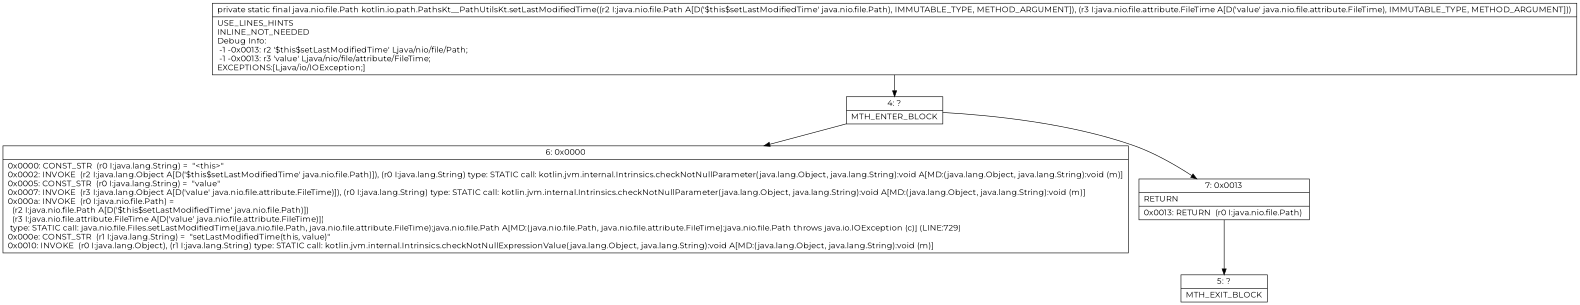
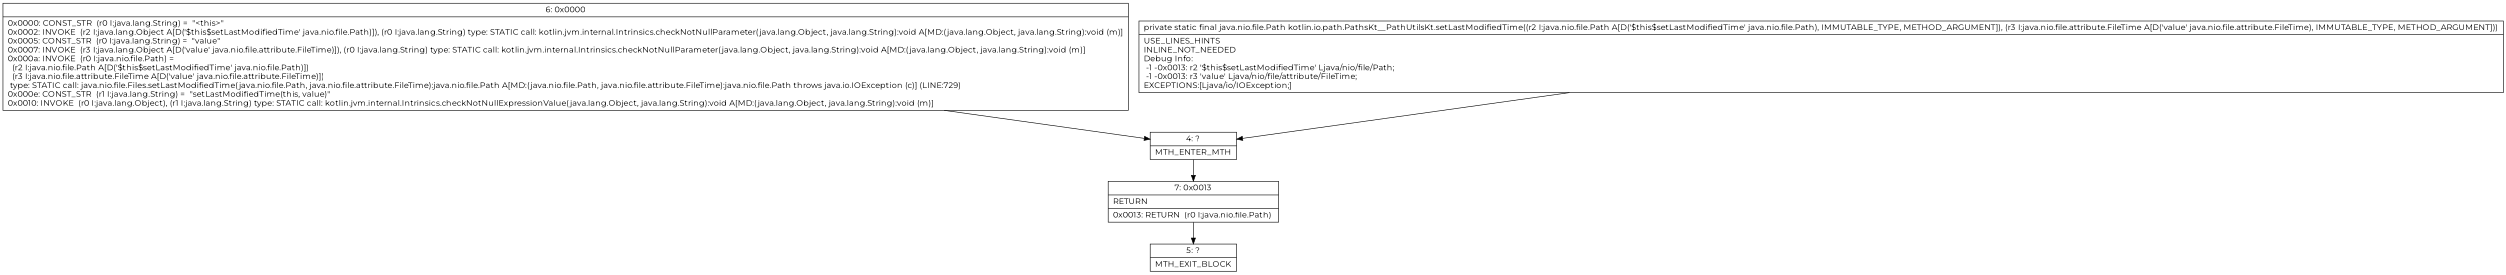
(895, 117) -> (1193, 152)
(808, 134) -> (1044, 124)
